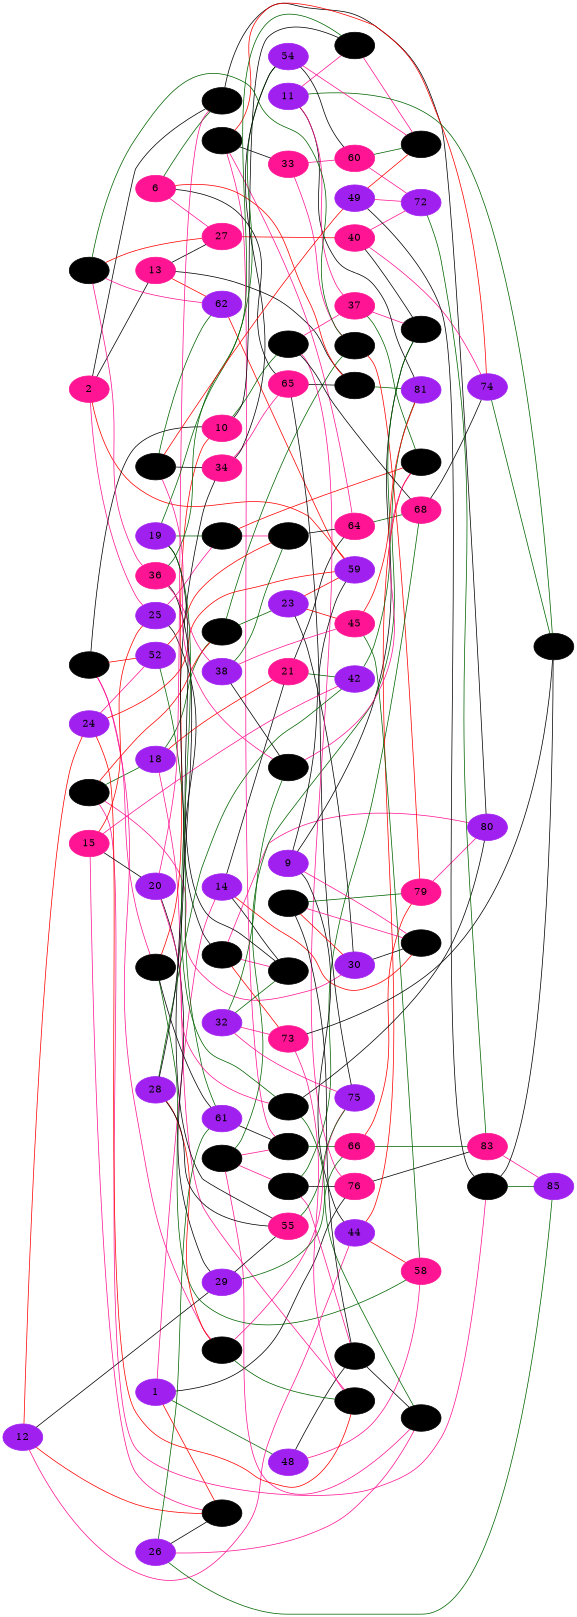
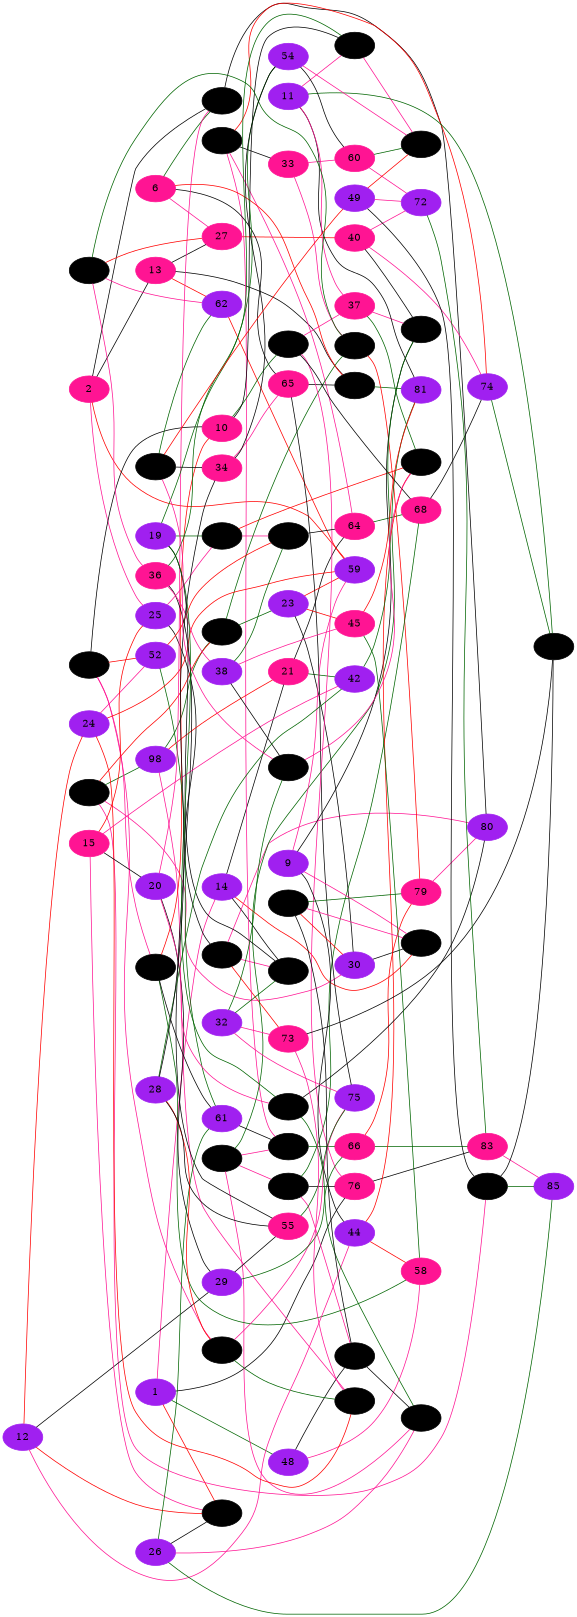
(315, 736) -> (315, 736)
(156, 759) -> (156, 759)
